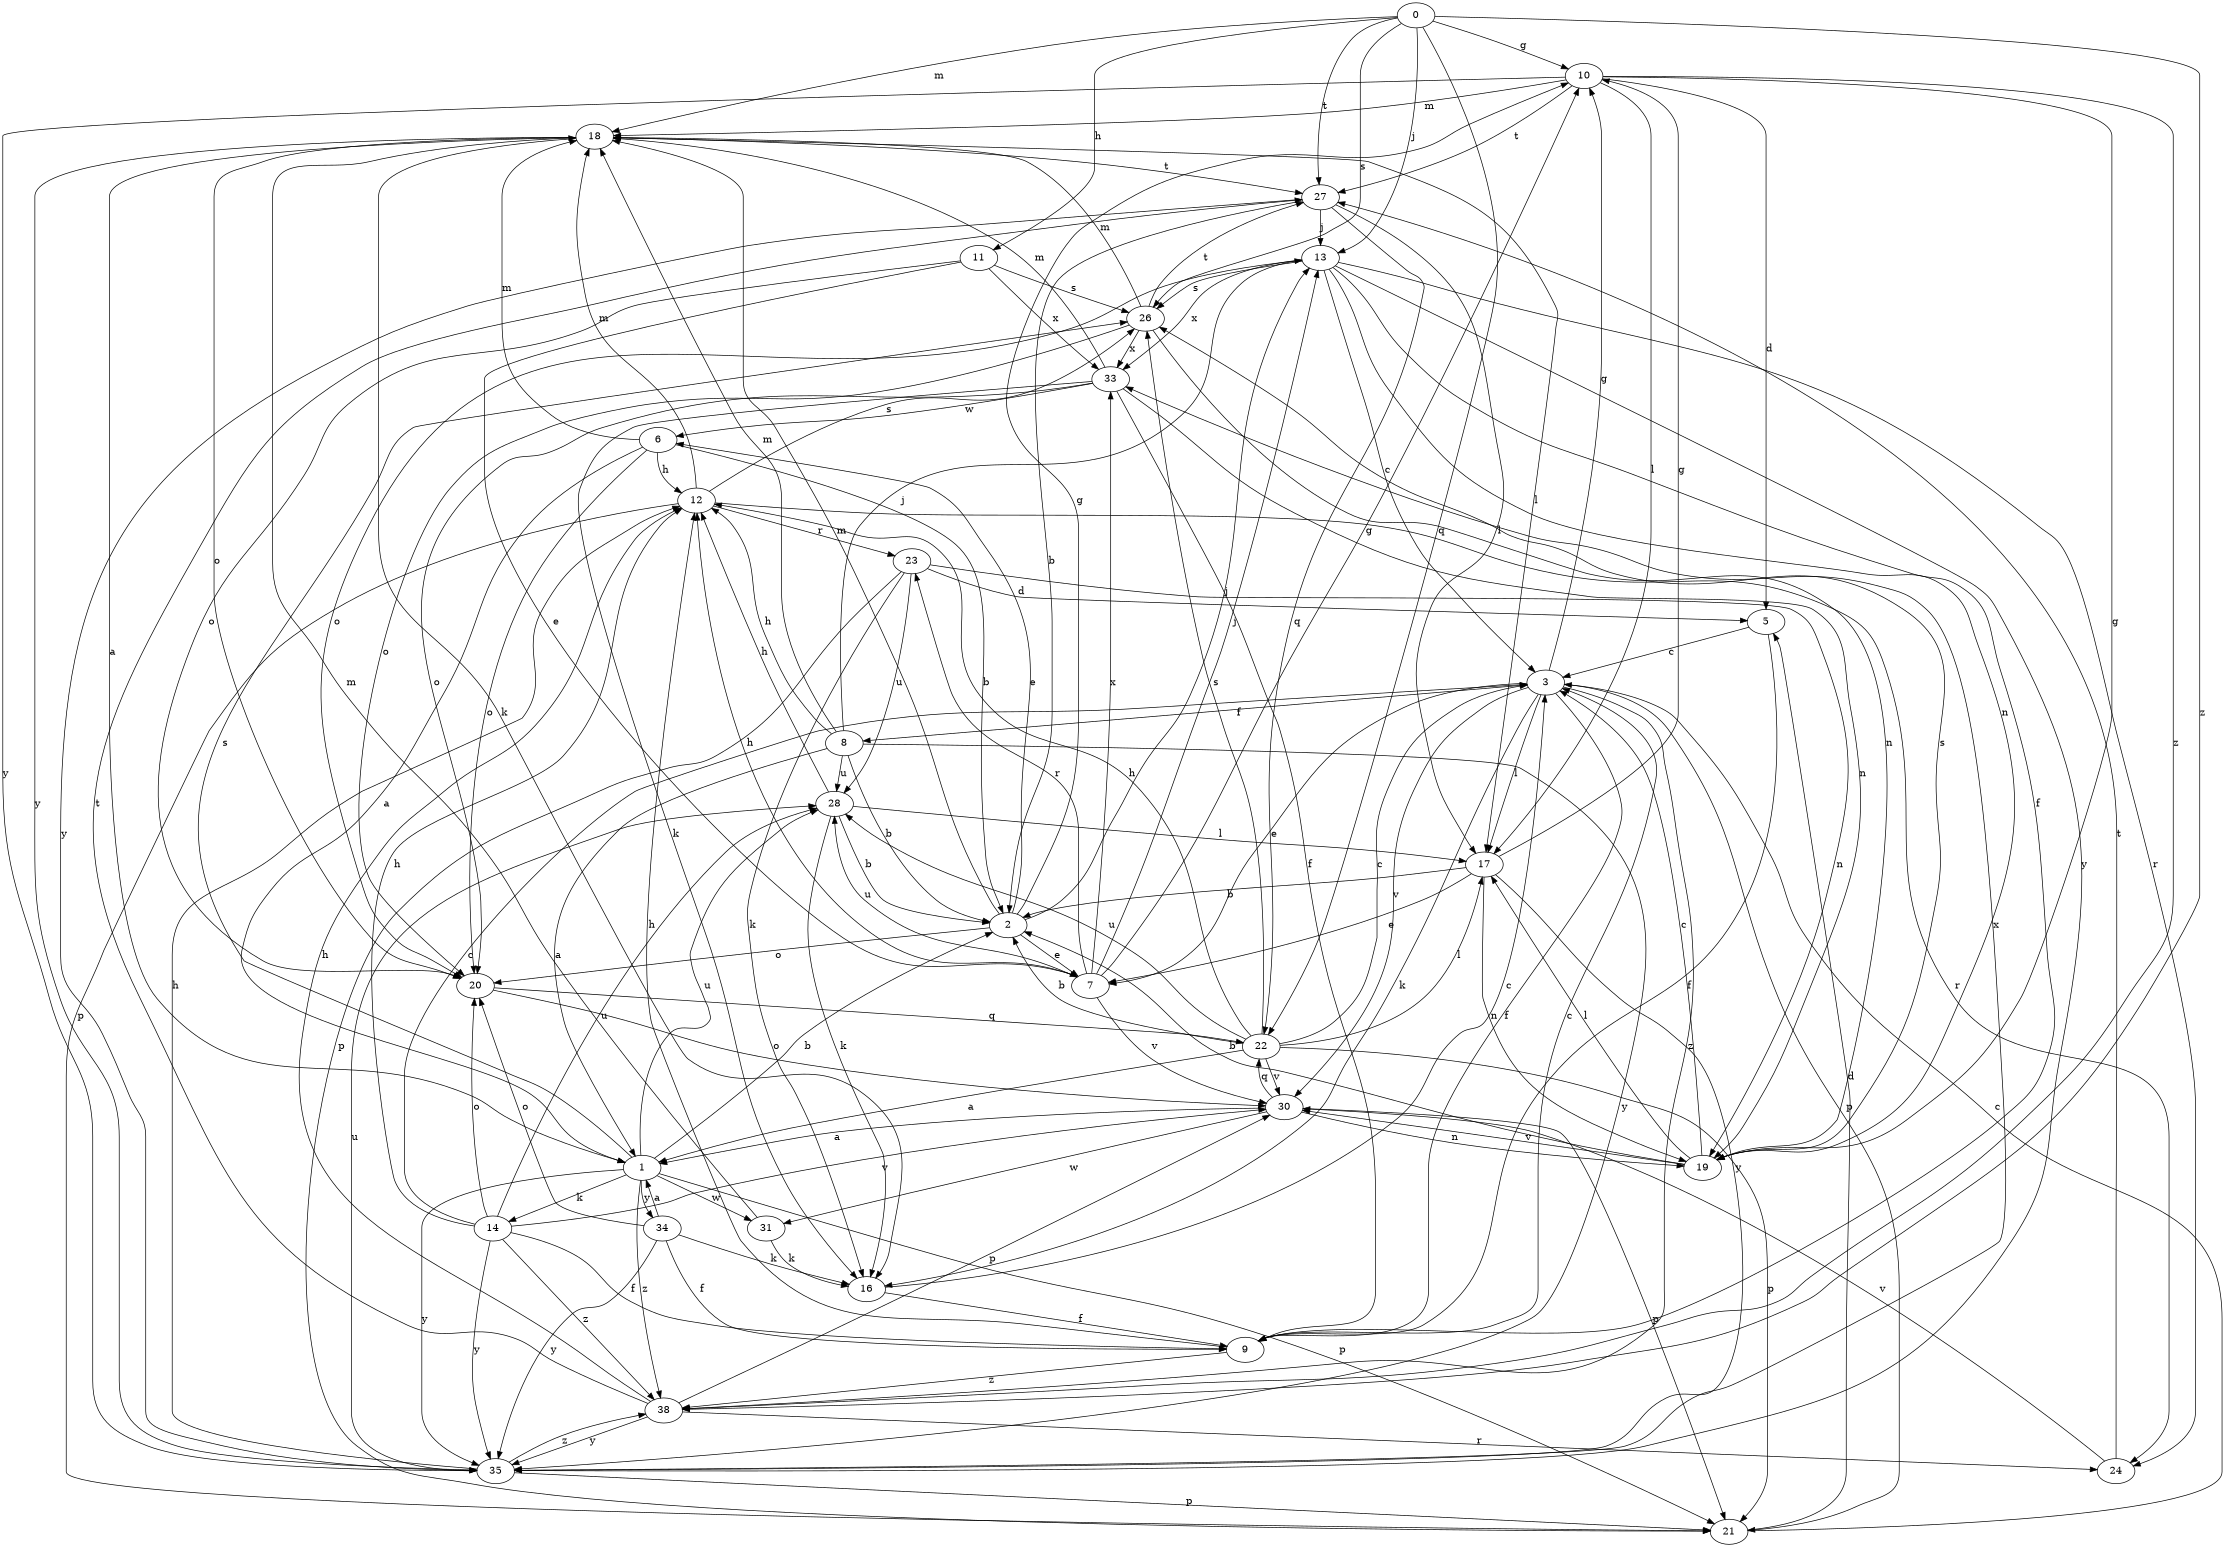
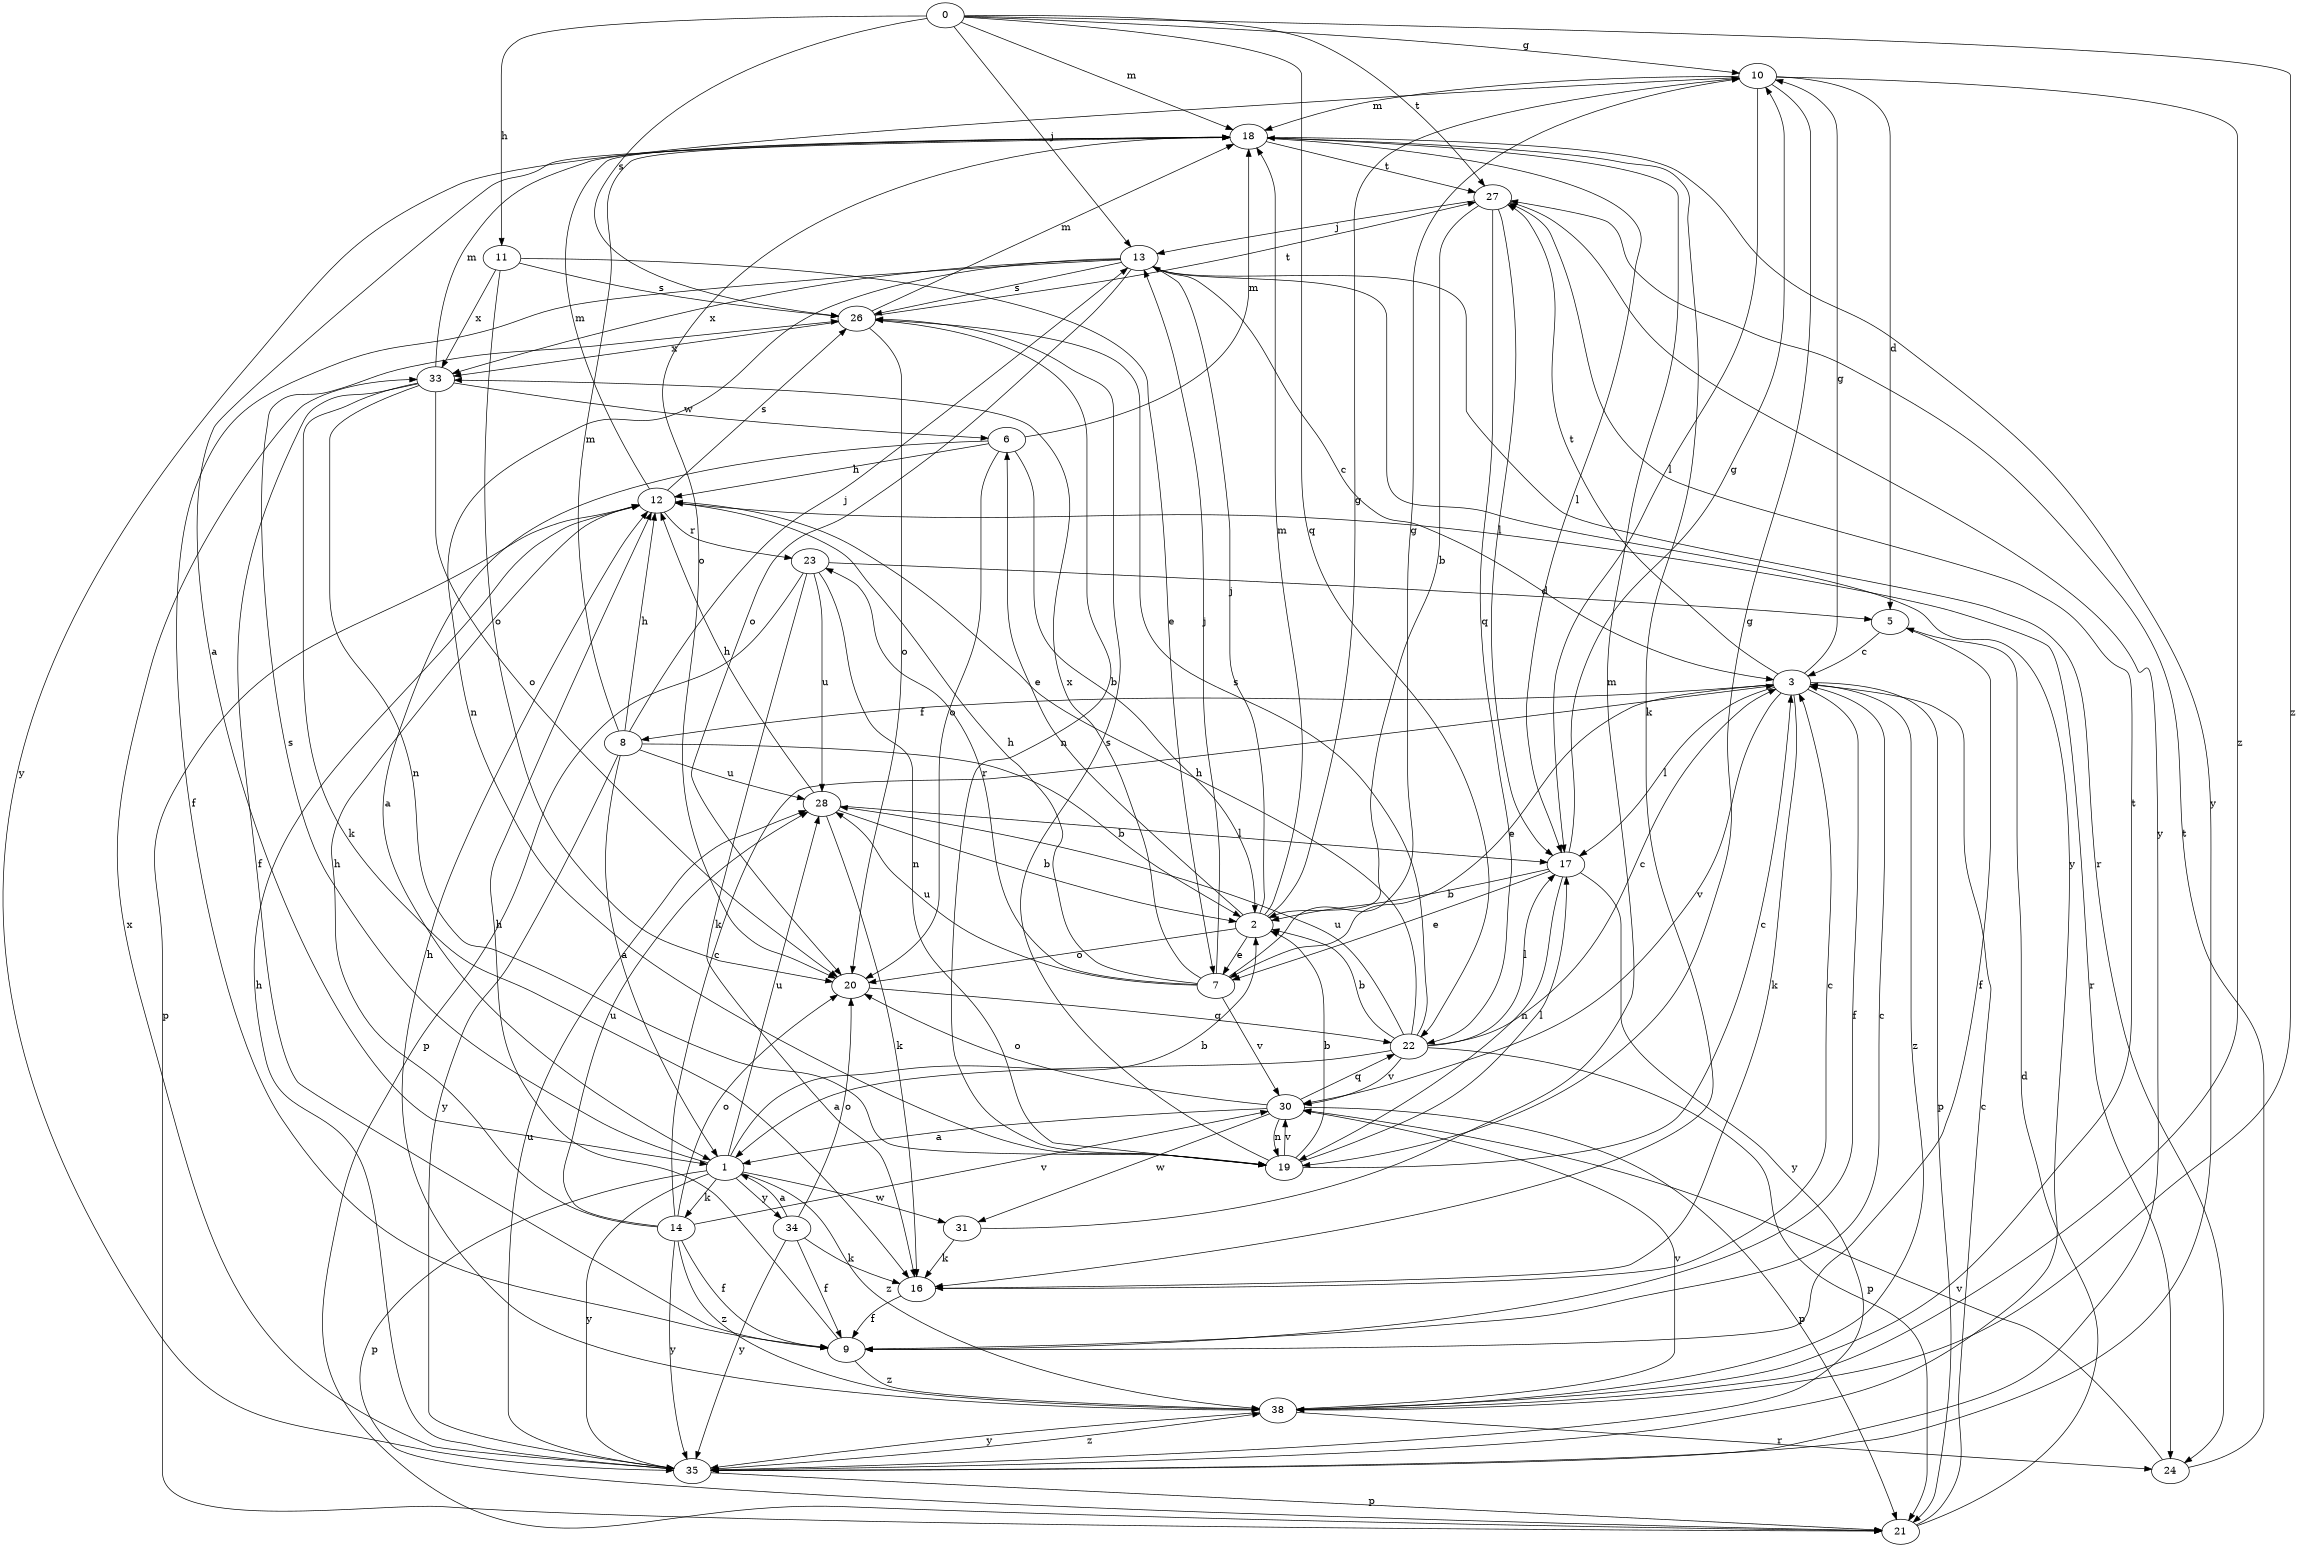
(1465, 151) -> (1587, 488)
(872, 1074) -> (1073, 1074)
(993, 1259) -> (1678, 1259)
